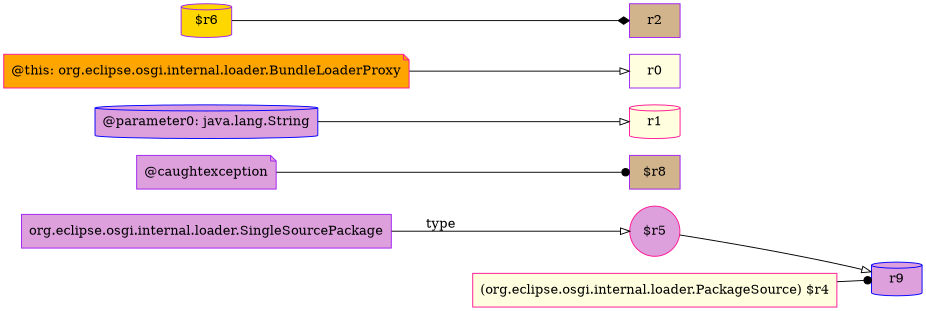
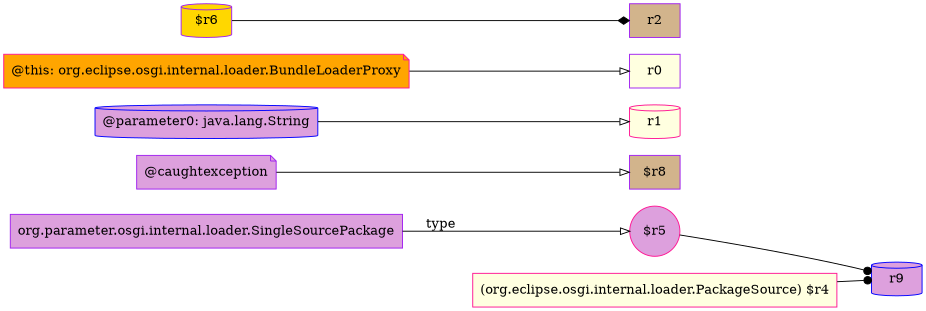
(449, 172) -> (448, 172)
(206, 231) -> (206, 231)
(771, 251) -> (772, 251)
